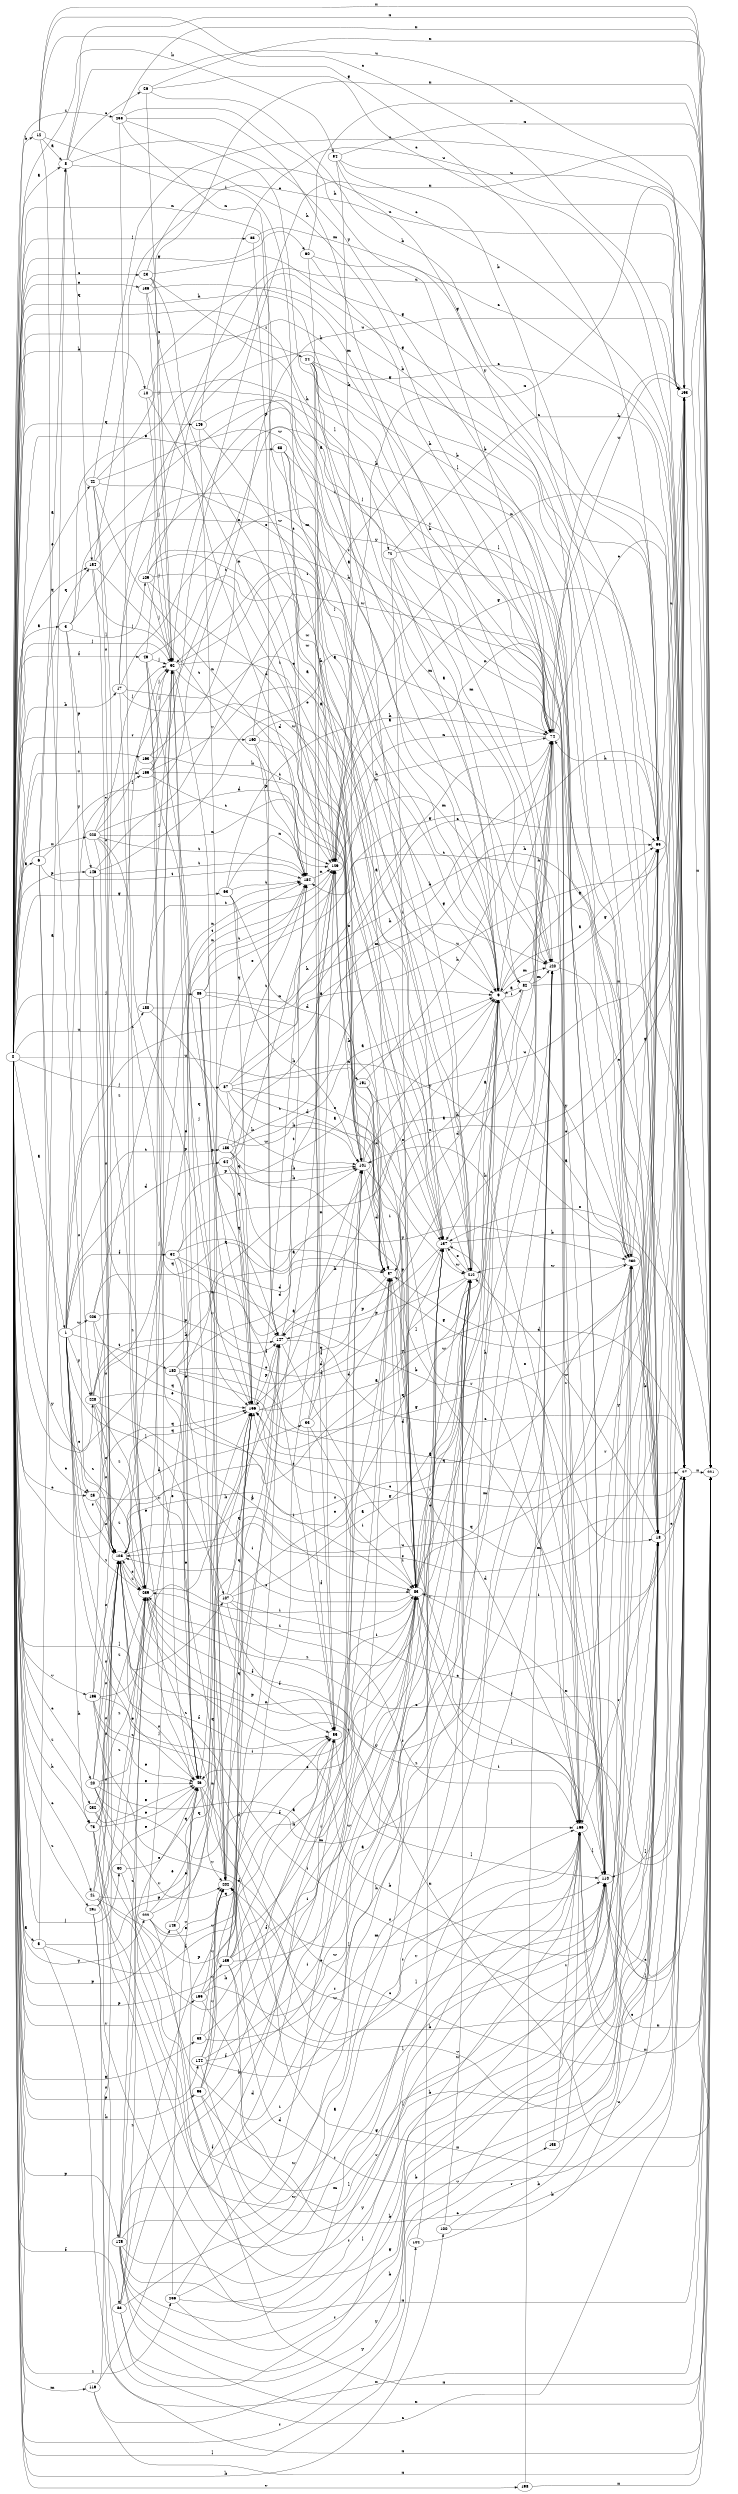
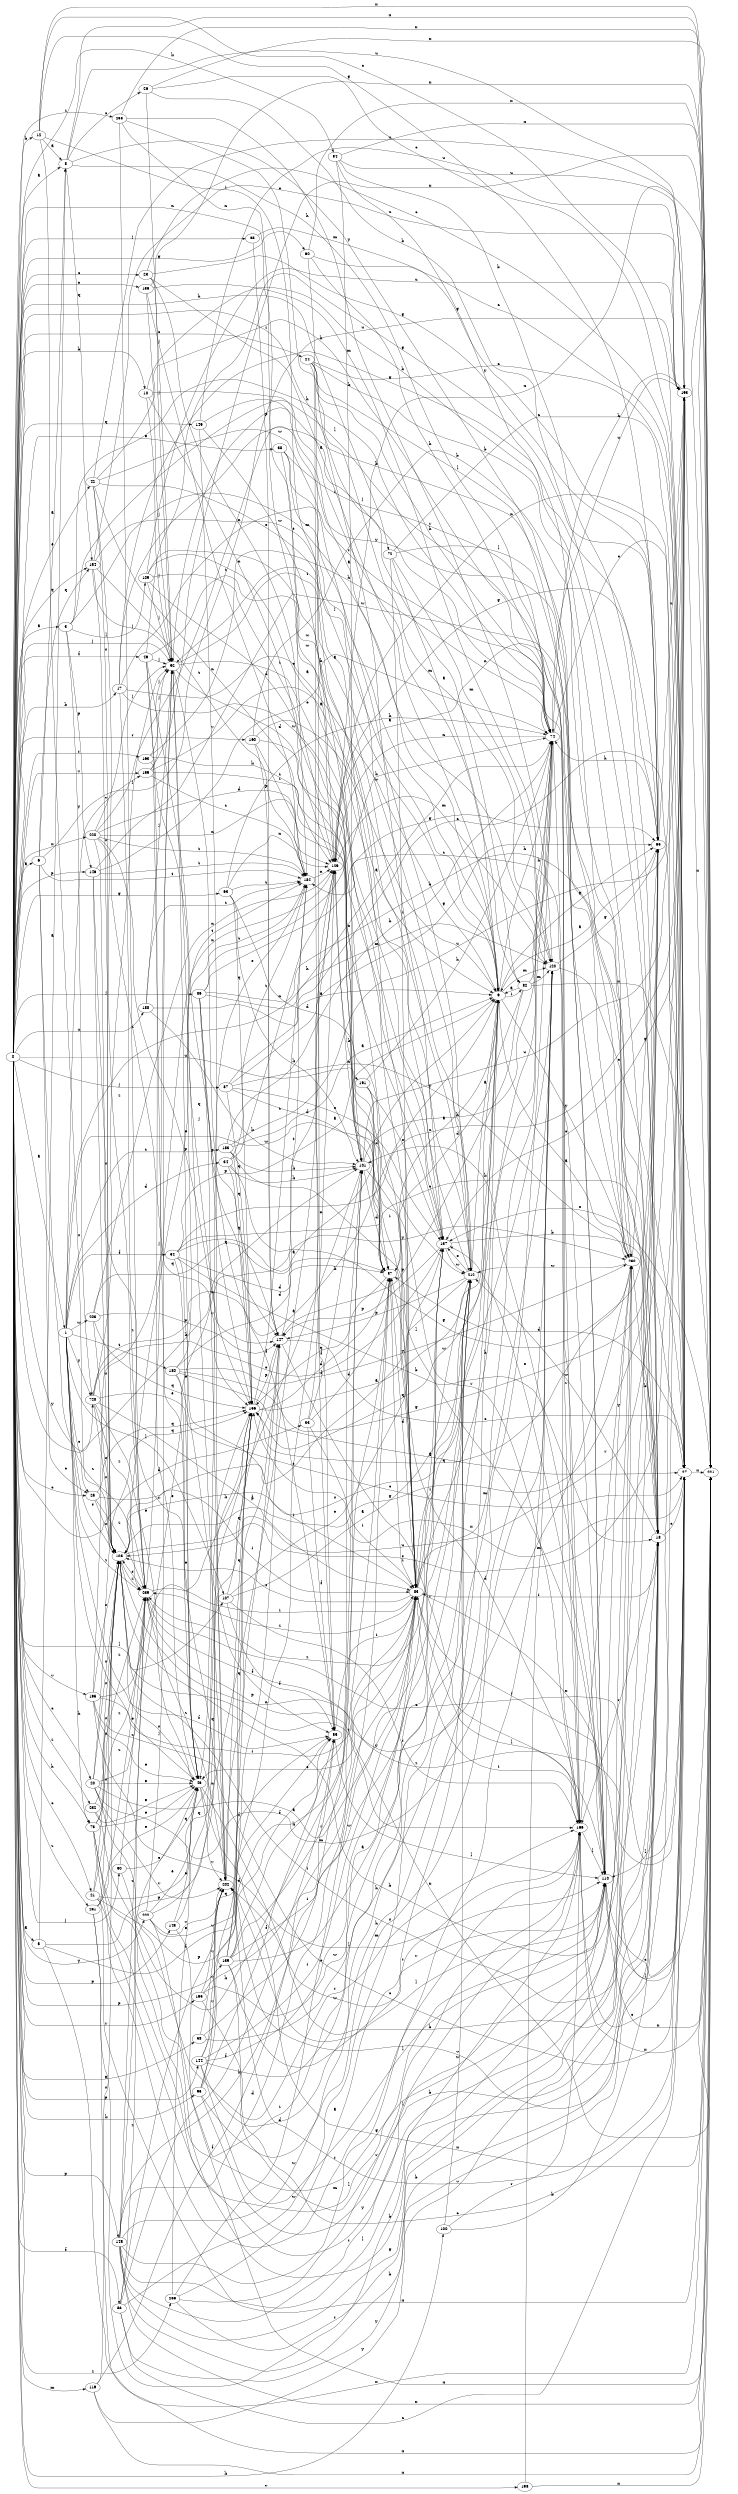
(440, 326) -> (490, 1513)
(289, 1127) -> none
(93, 1400) -> (93, 1400)
(471, 1527) -> (471, 1527)
(506, 1673) -> (534, 1181)
(553, 2145) -> none
(416, 2243) -> none
